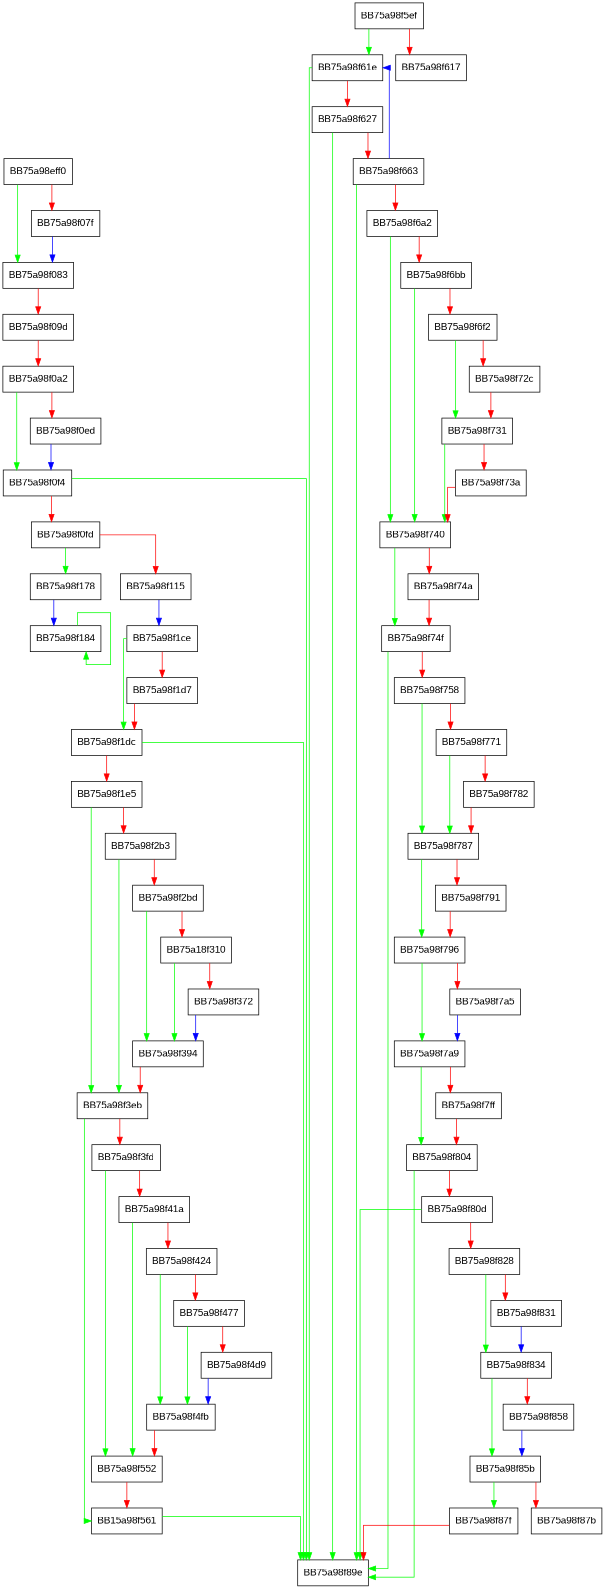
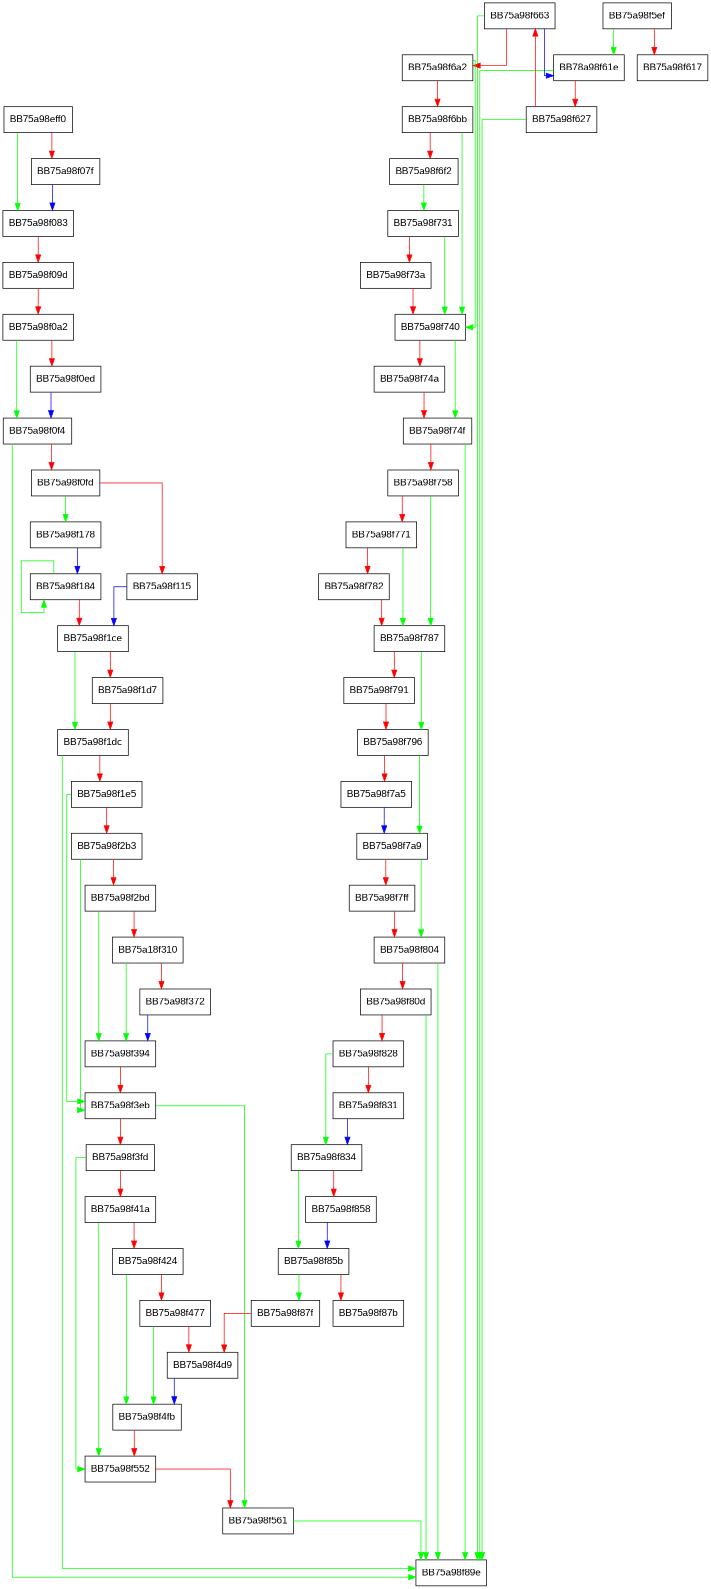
(347, 68) -> (589, 68)
(505, 379) -> none
none -> (79, 609)
(127, 1521) -> (258, 1521)
(393, 1525) -> (224, 1316)
